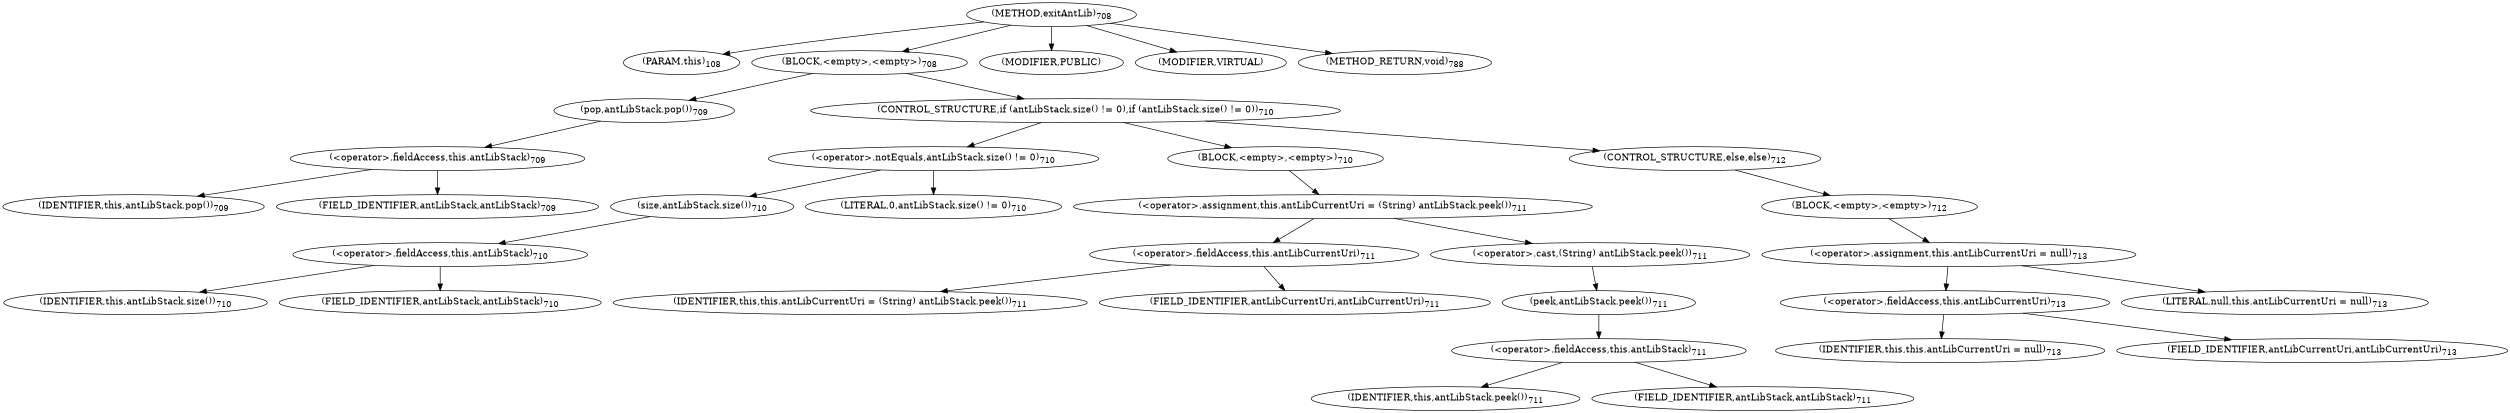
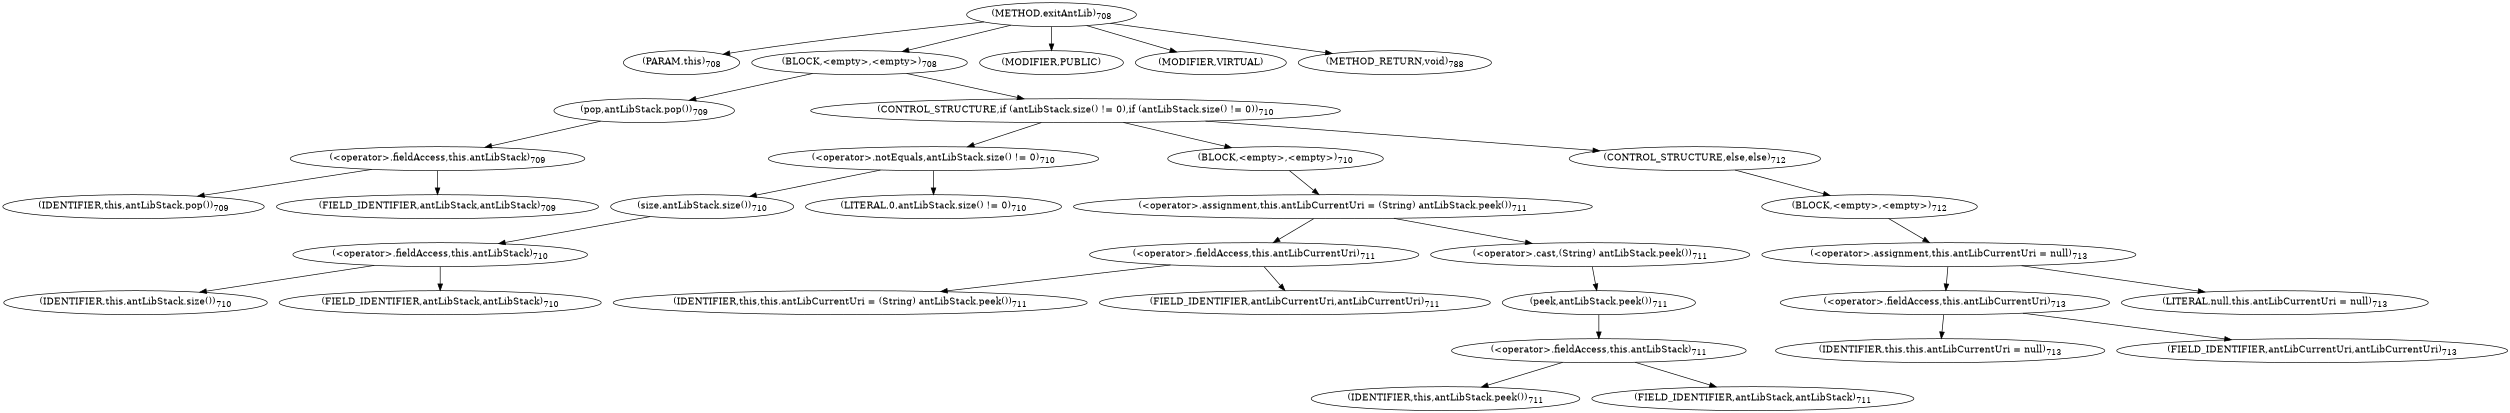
(713, 62) -> (713, 62)
